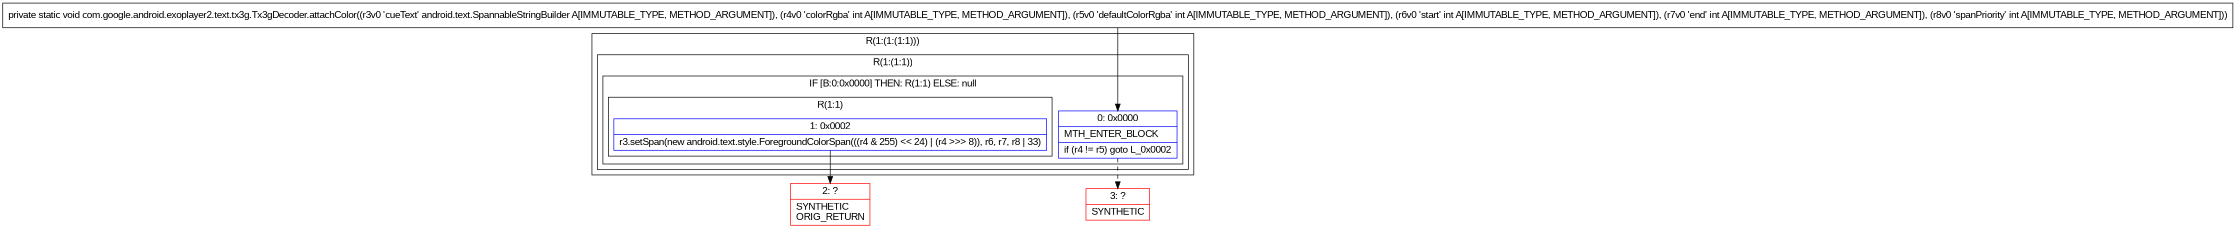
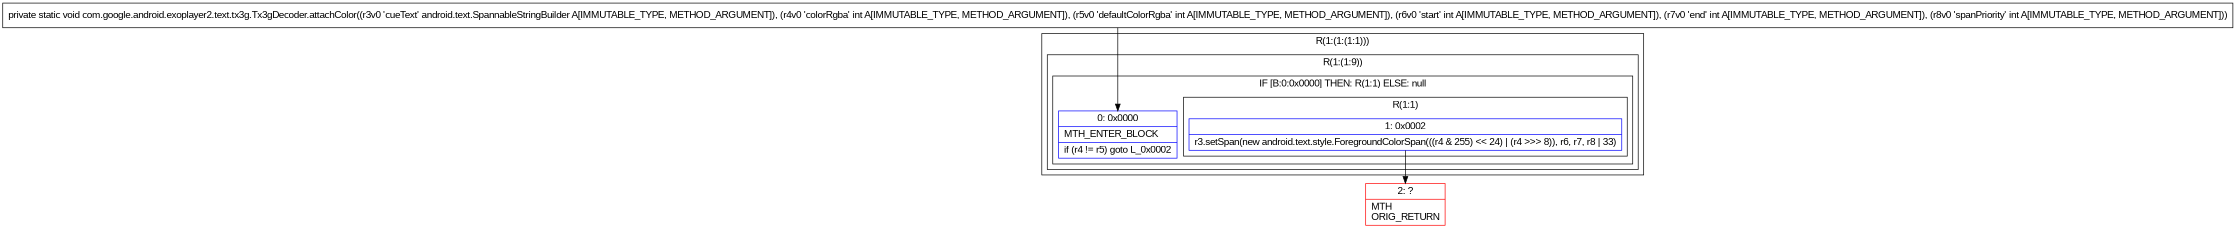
(893, 63) -> (1343, 63)
(1118, 204) -> none
(822, 207) -> (1382, 207)
